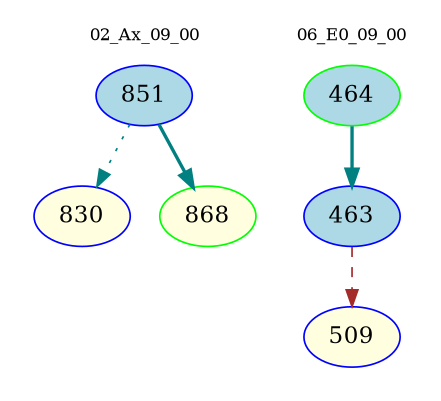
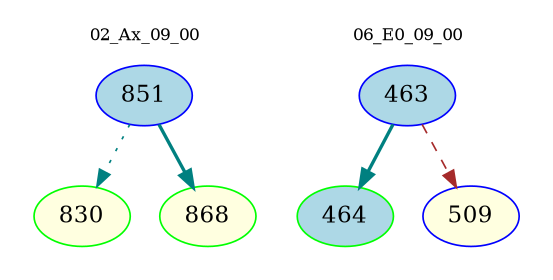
(352, 148) -> (381, 148)
(82, 216) -> (82, 216)
